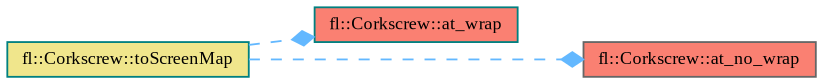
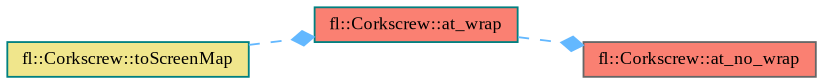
(405, 59) -> (540, 40)
